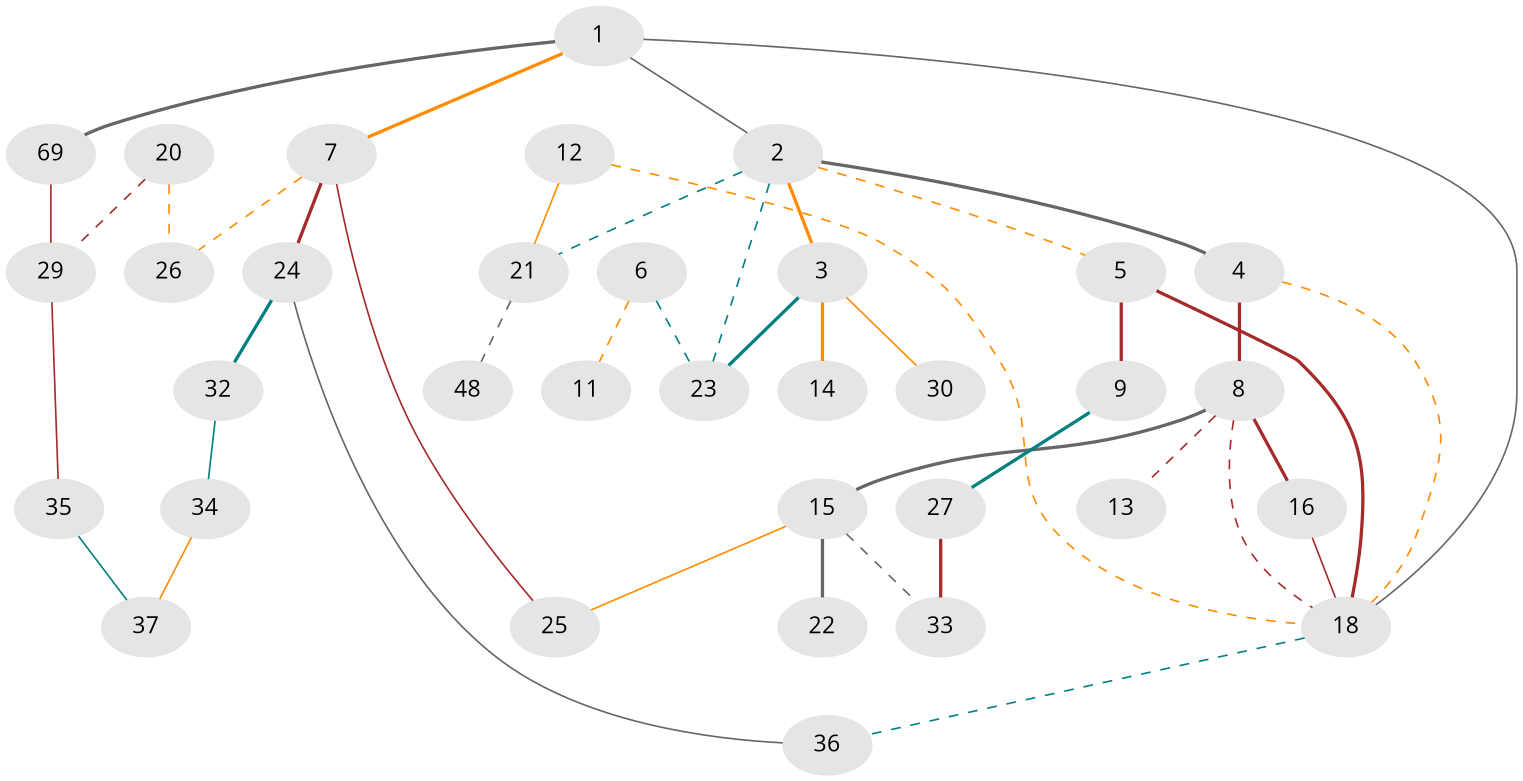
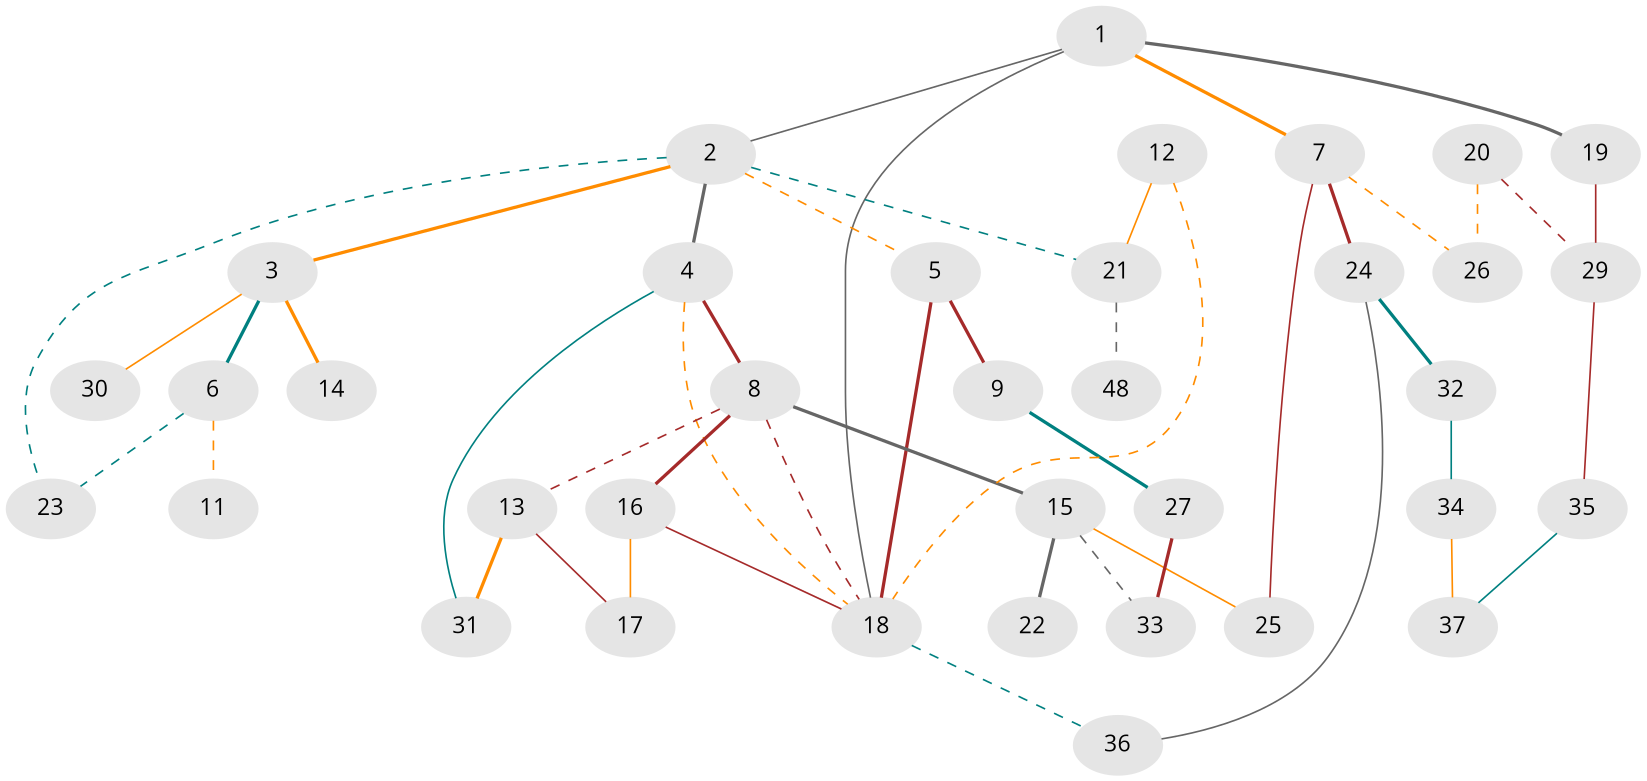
(51, 154) -> (1596, 154)
(764, 331) -> (243, 332)
none -> (466, 627)
none -> (630, 627)
